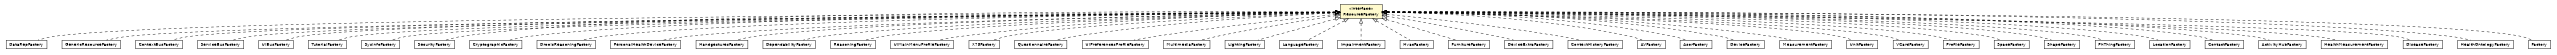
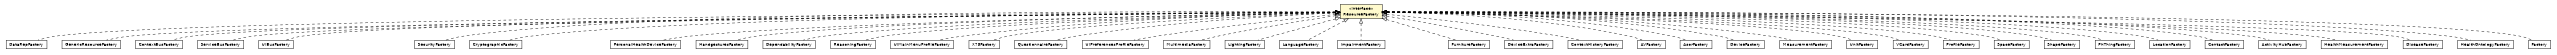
(327, 44) -> none
(381, 44) -> none
(566, 44) -> none
(1416, 44) -> none
